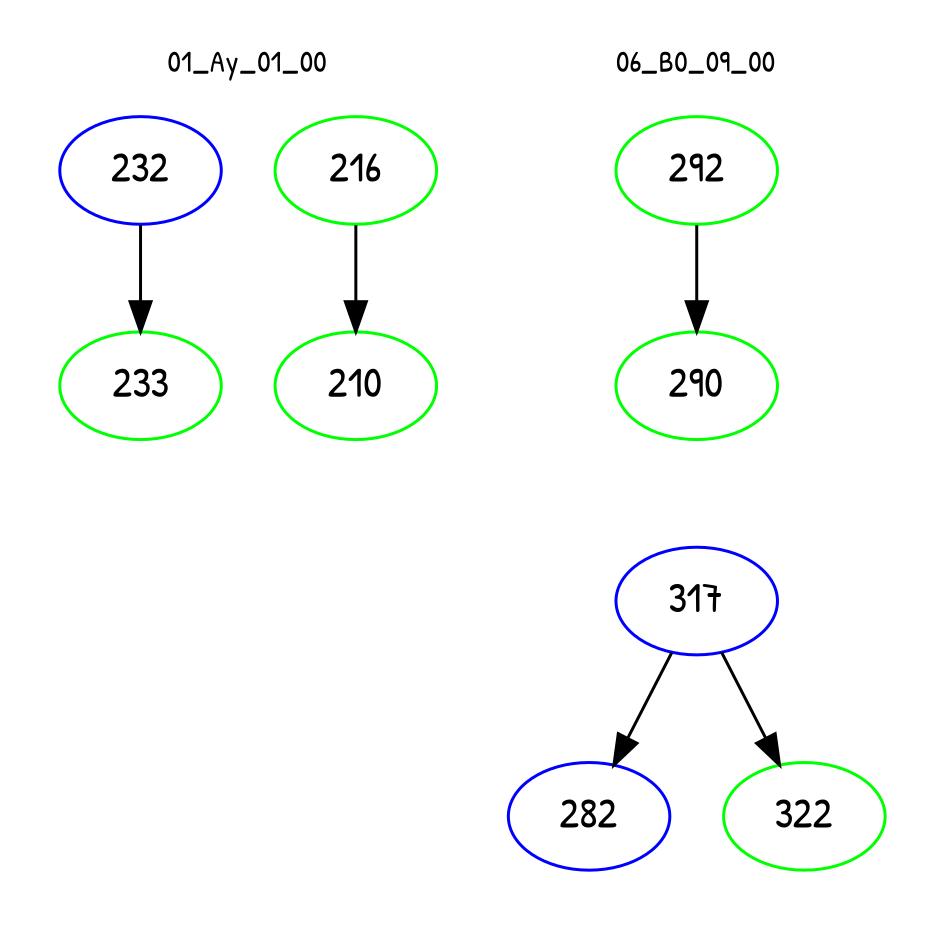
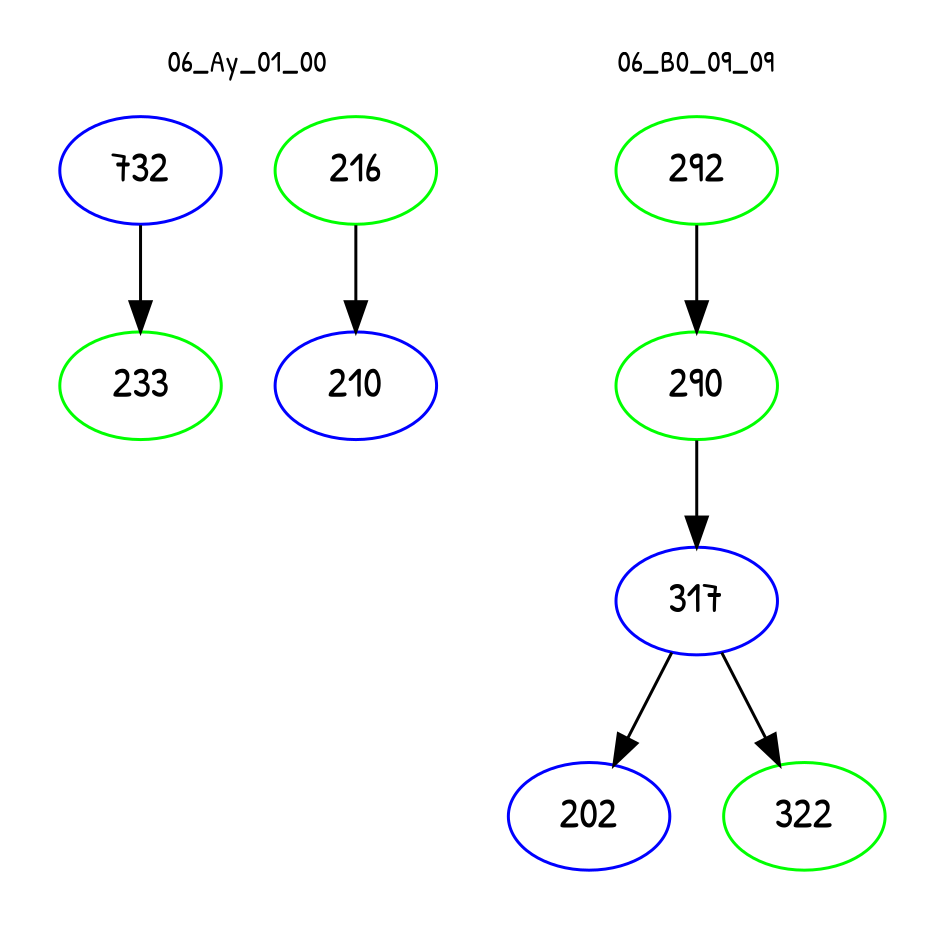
(248, 64) -> (248, 64)
(697, 64) -> (697, 64)
(141, 170) -> (141, 170)
(356, 386) -> (356, 386)
none -> (697, 479)
(589, 816) -> (589, 816)
